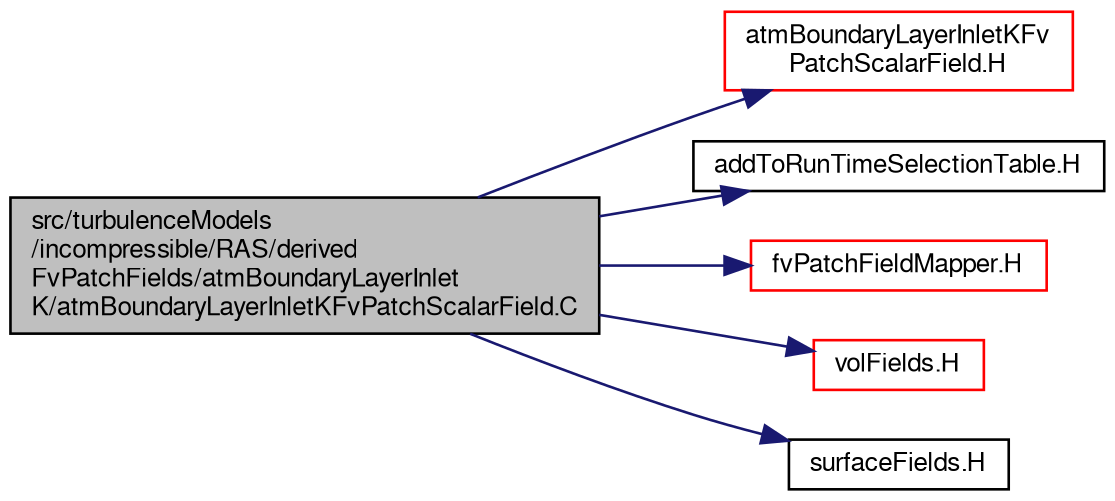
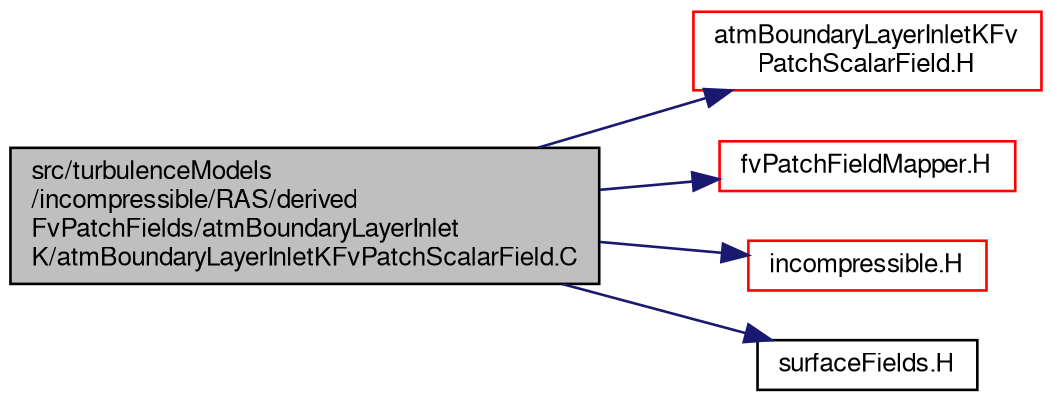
(899, 166) -> none
(899, 365) -> (867, 266)
